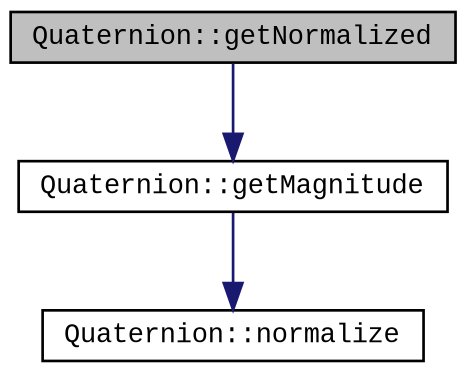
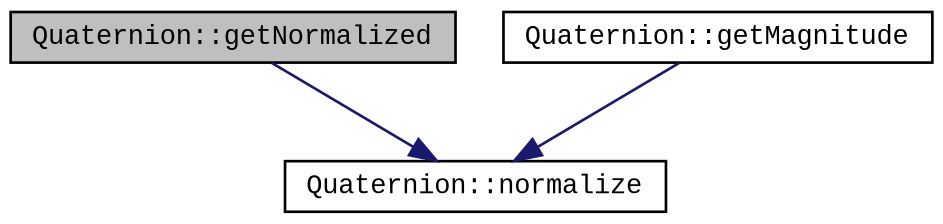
(233, 98) -> (343, 105)
